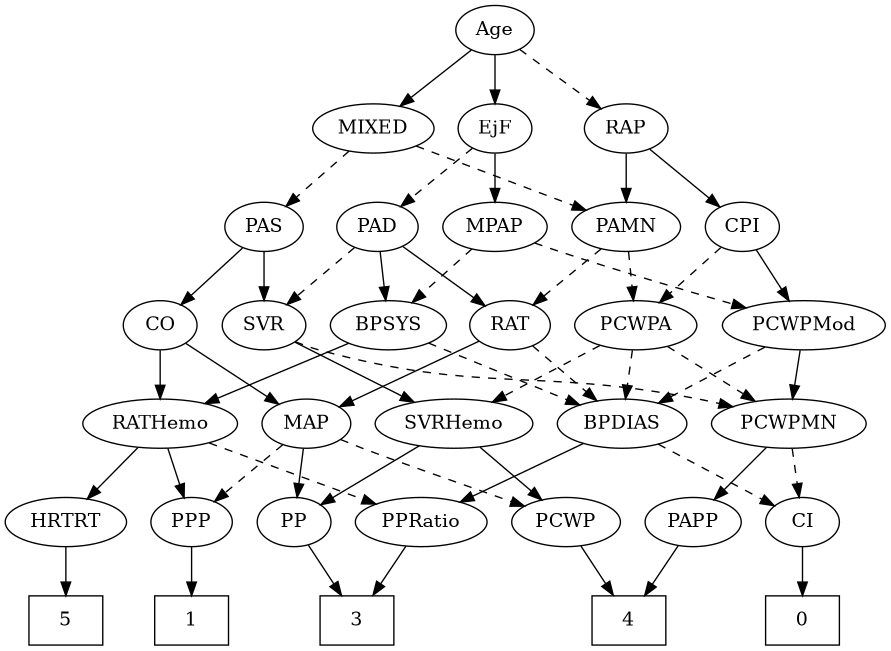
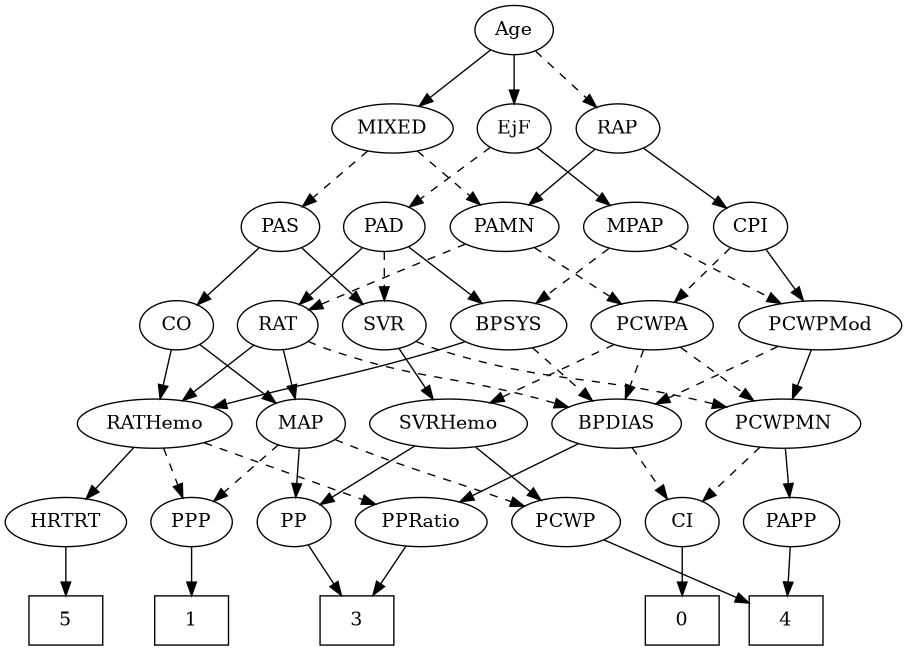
none -> (219, 372)
(174, 466) -> (171, 466)
